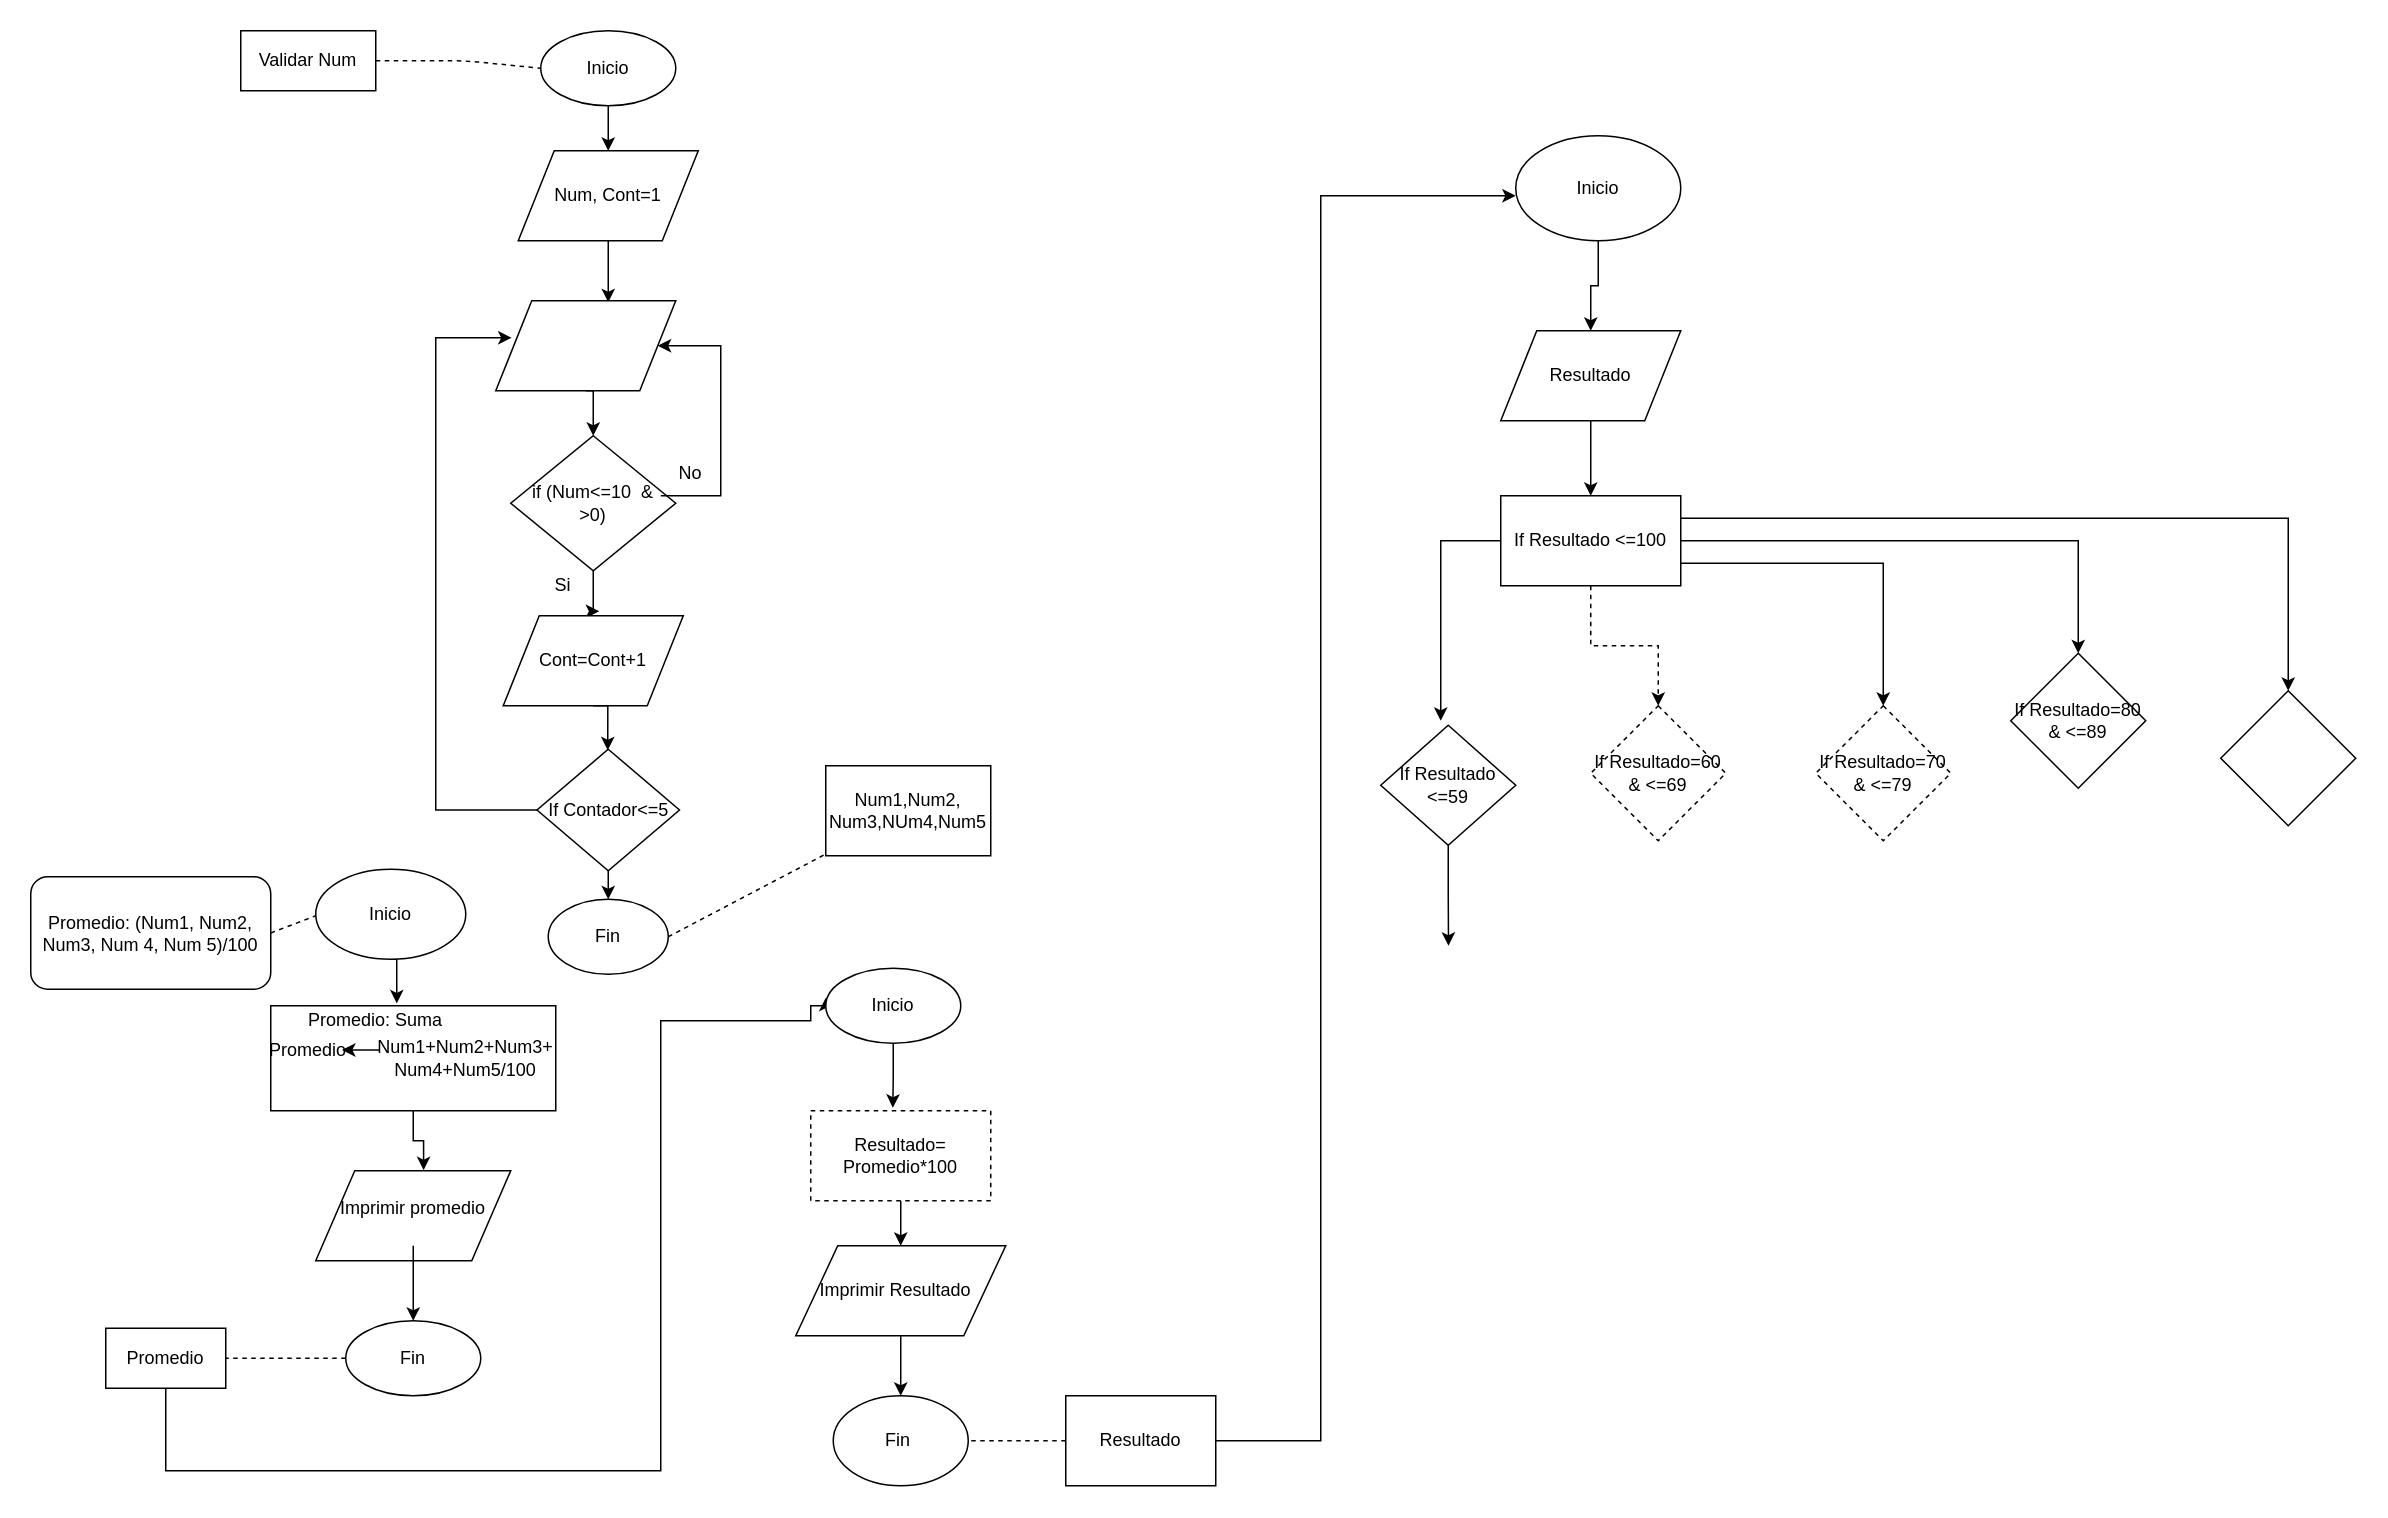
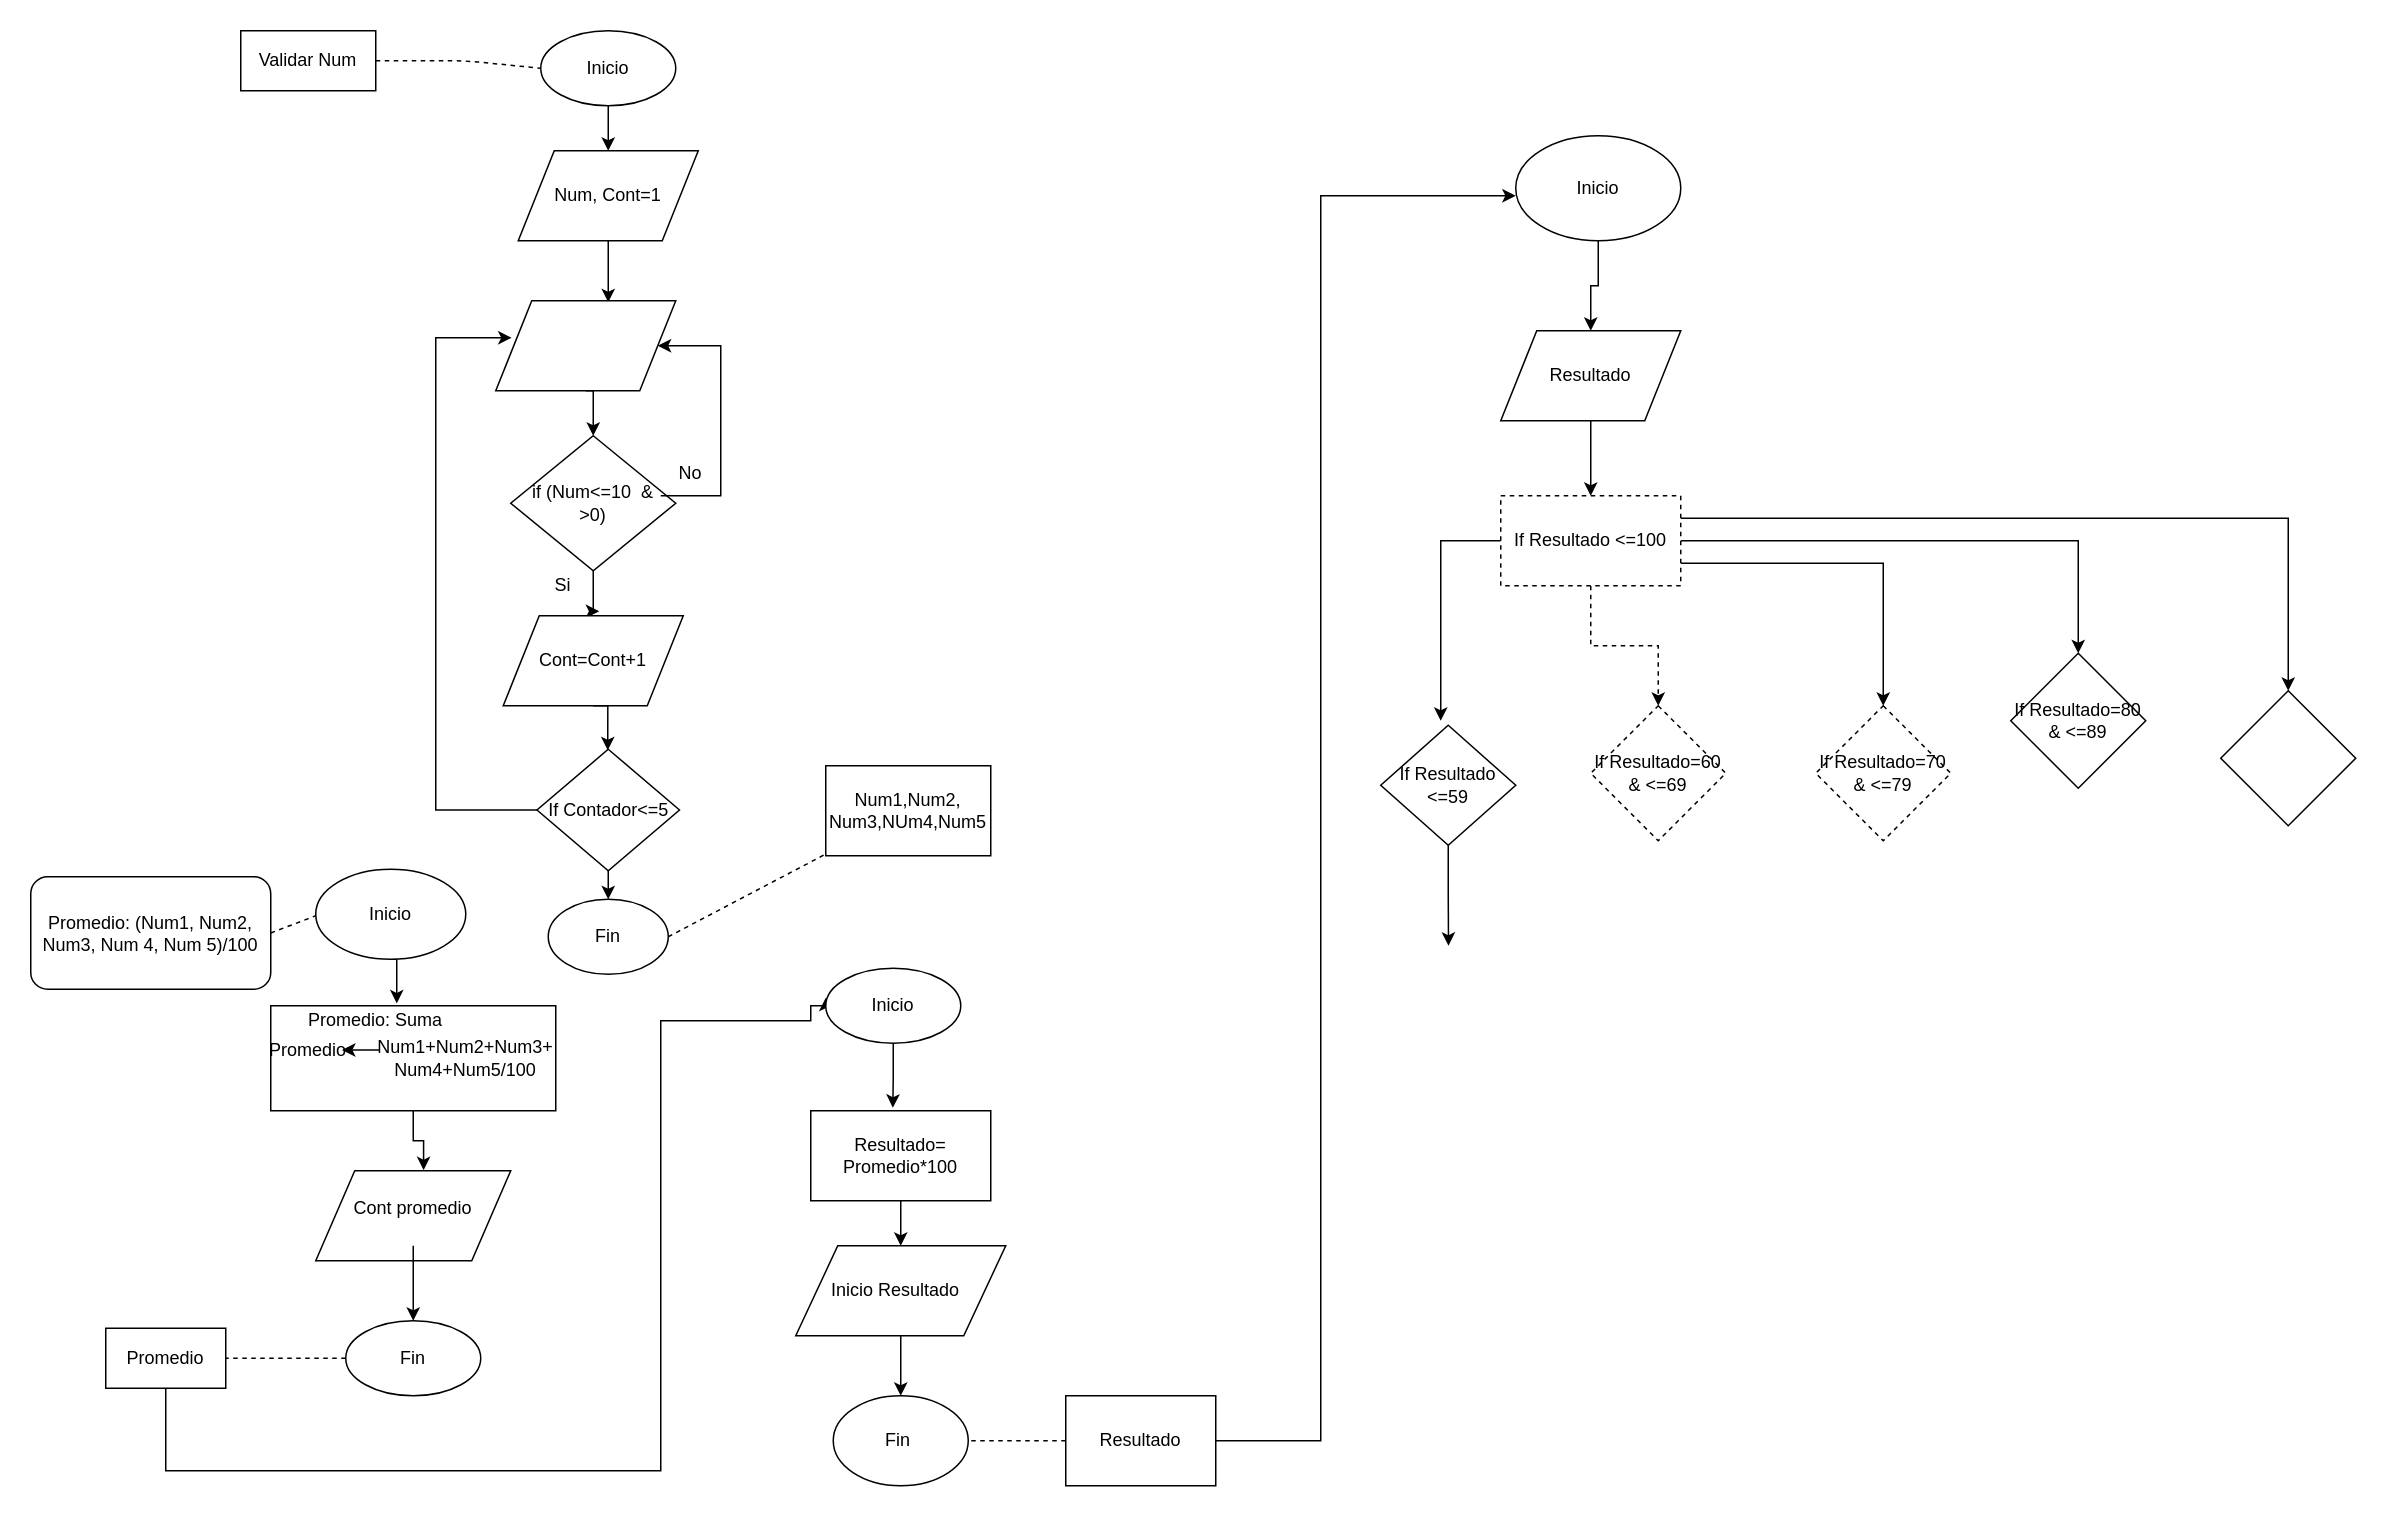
(1591, 541) -> (1591, 541)
(901, 1156) -> (901, 1156)
(413, 1208) -> (413, 1208)
(901, 1291) -> (901, 1291)
